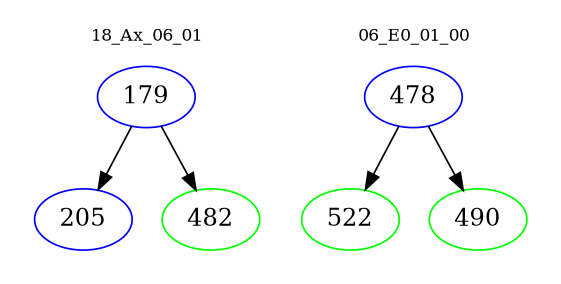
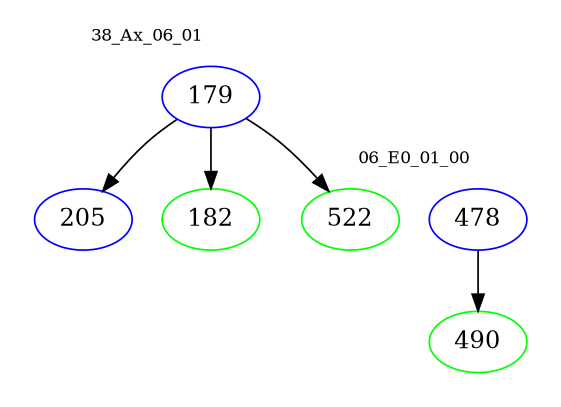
(147, 37) -> (147, 37)
(386, 150) -> (299, 160)
(211, 219) -> (211, 219)
